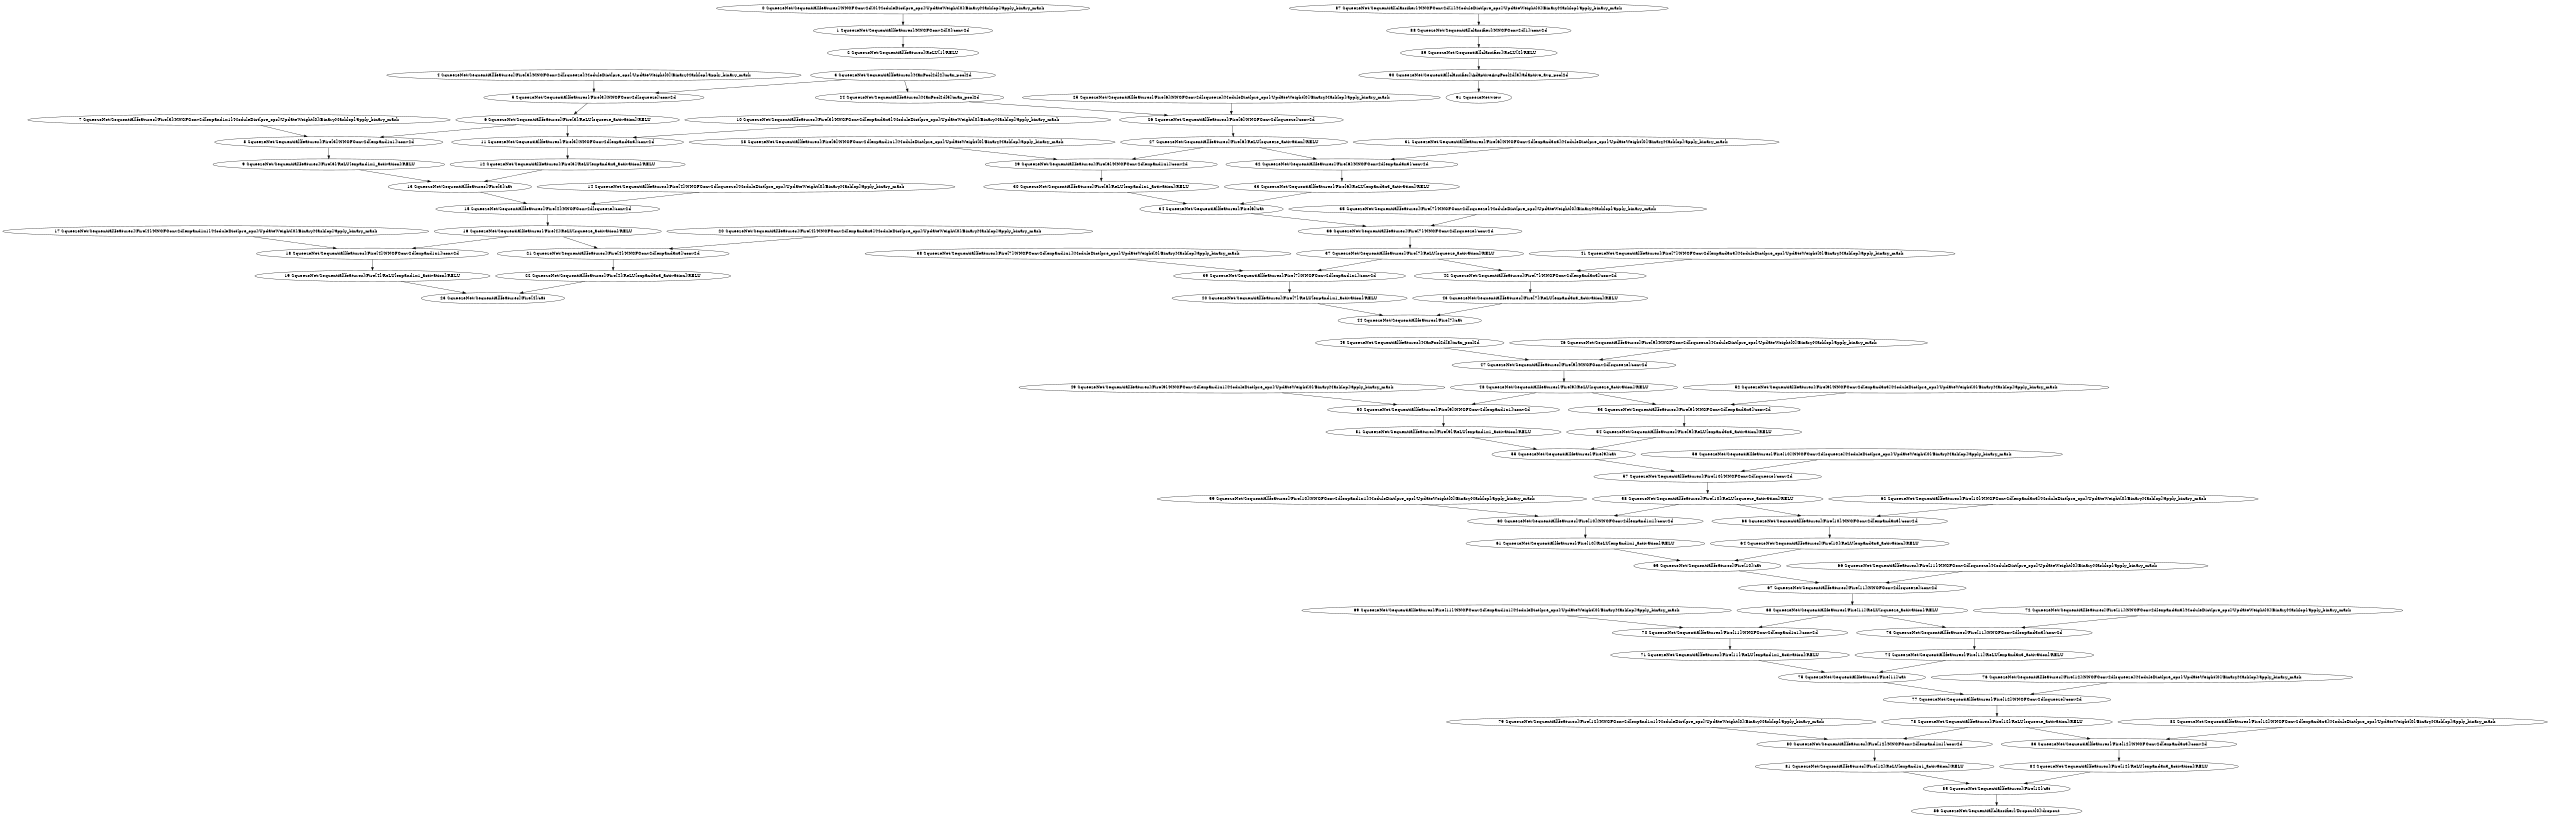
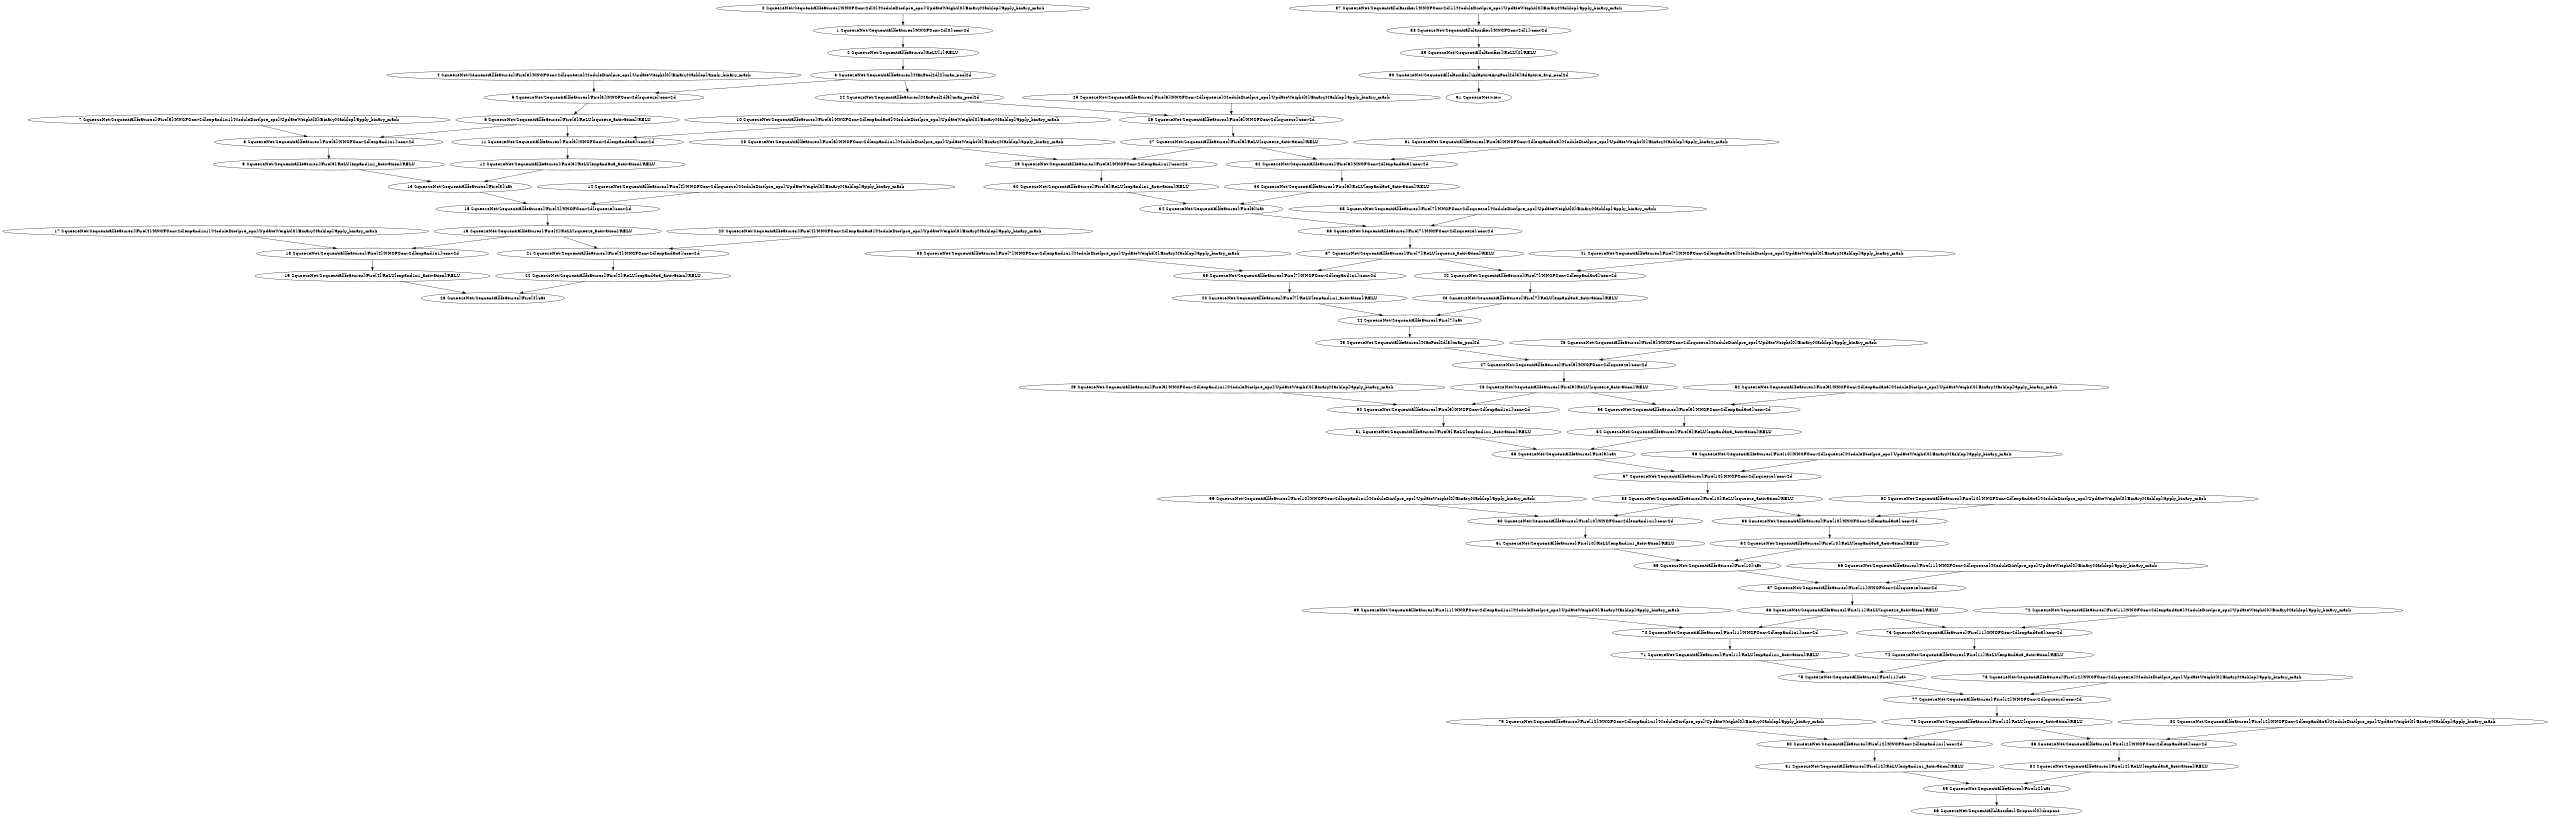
none -> (903, 63)
none -> (1410, 330)
